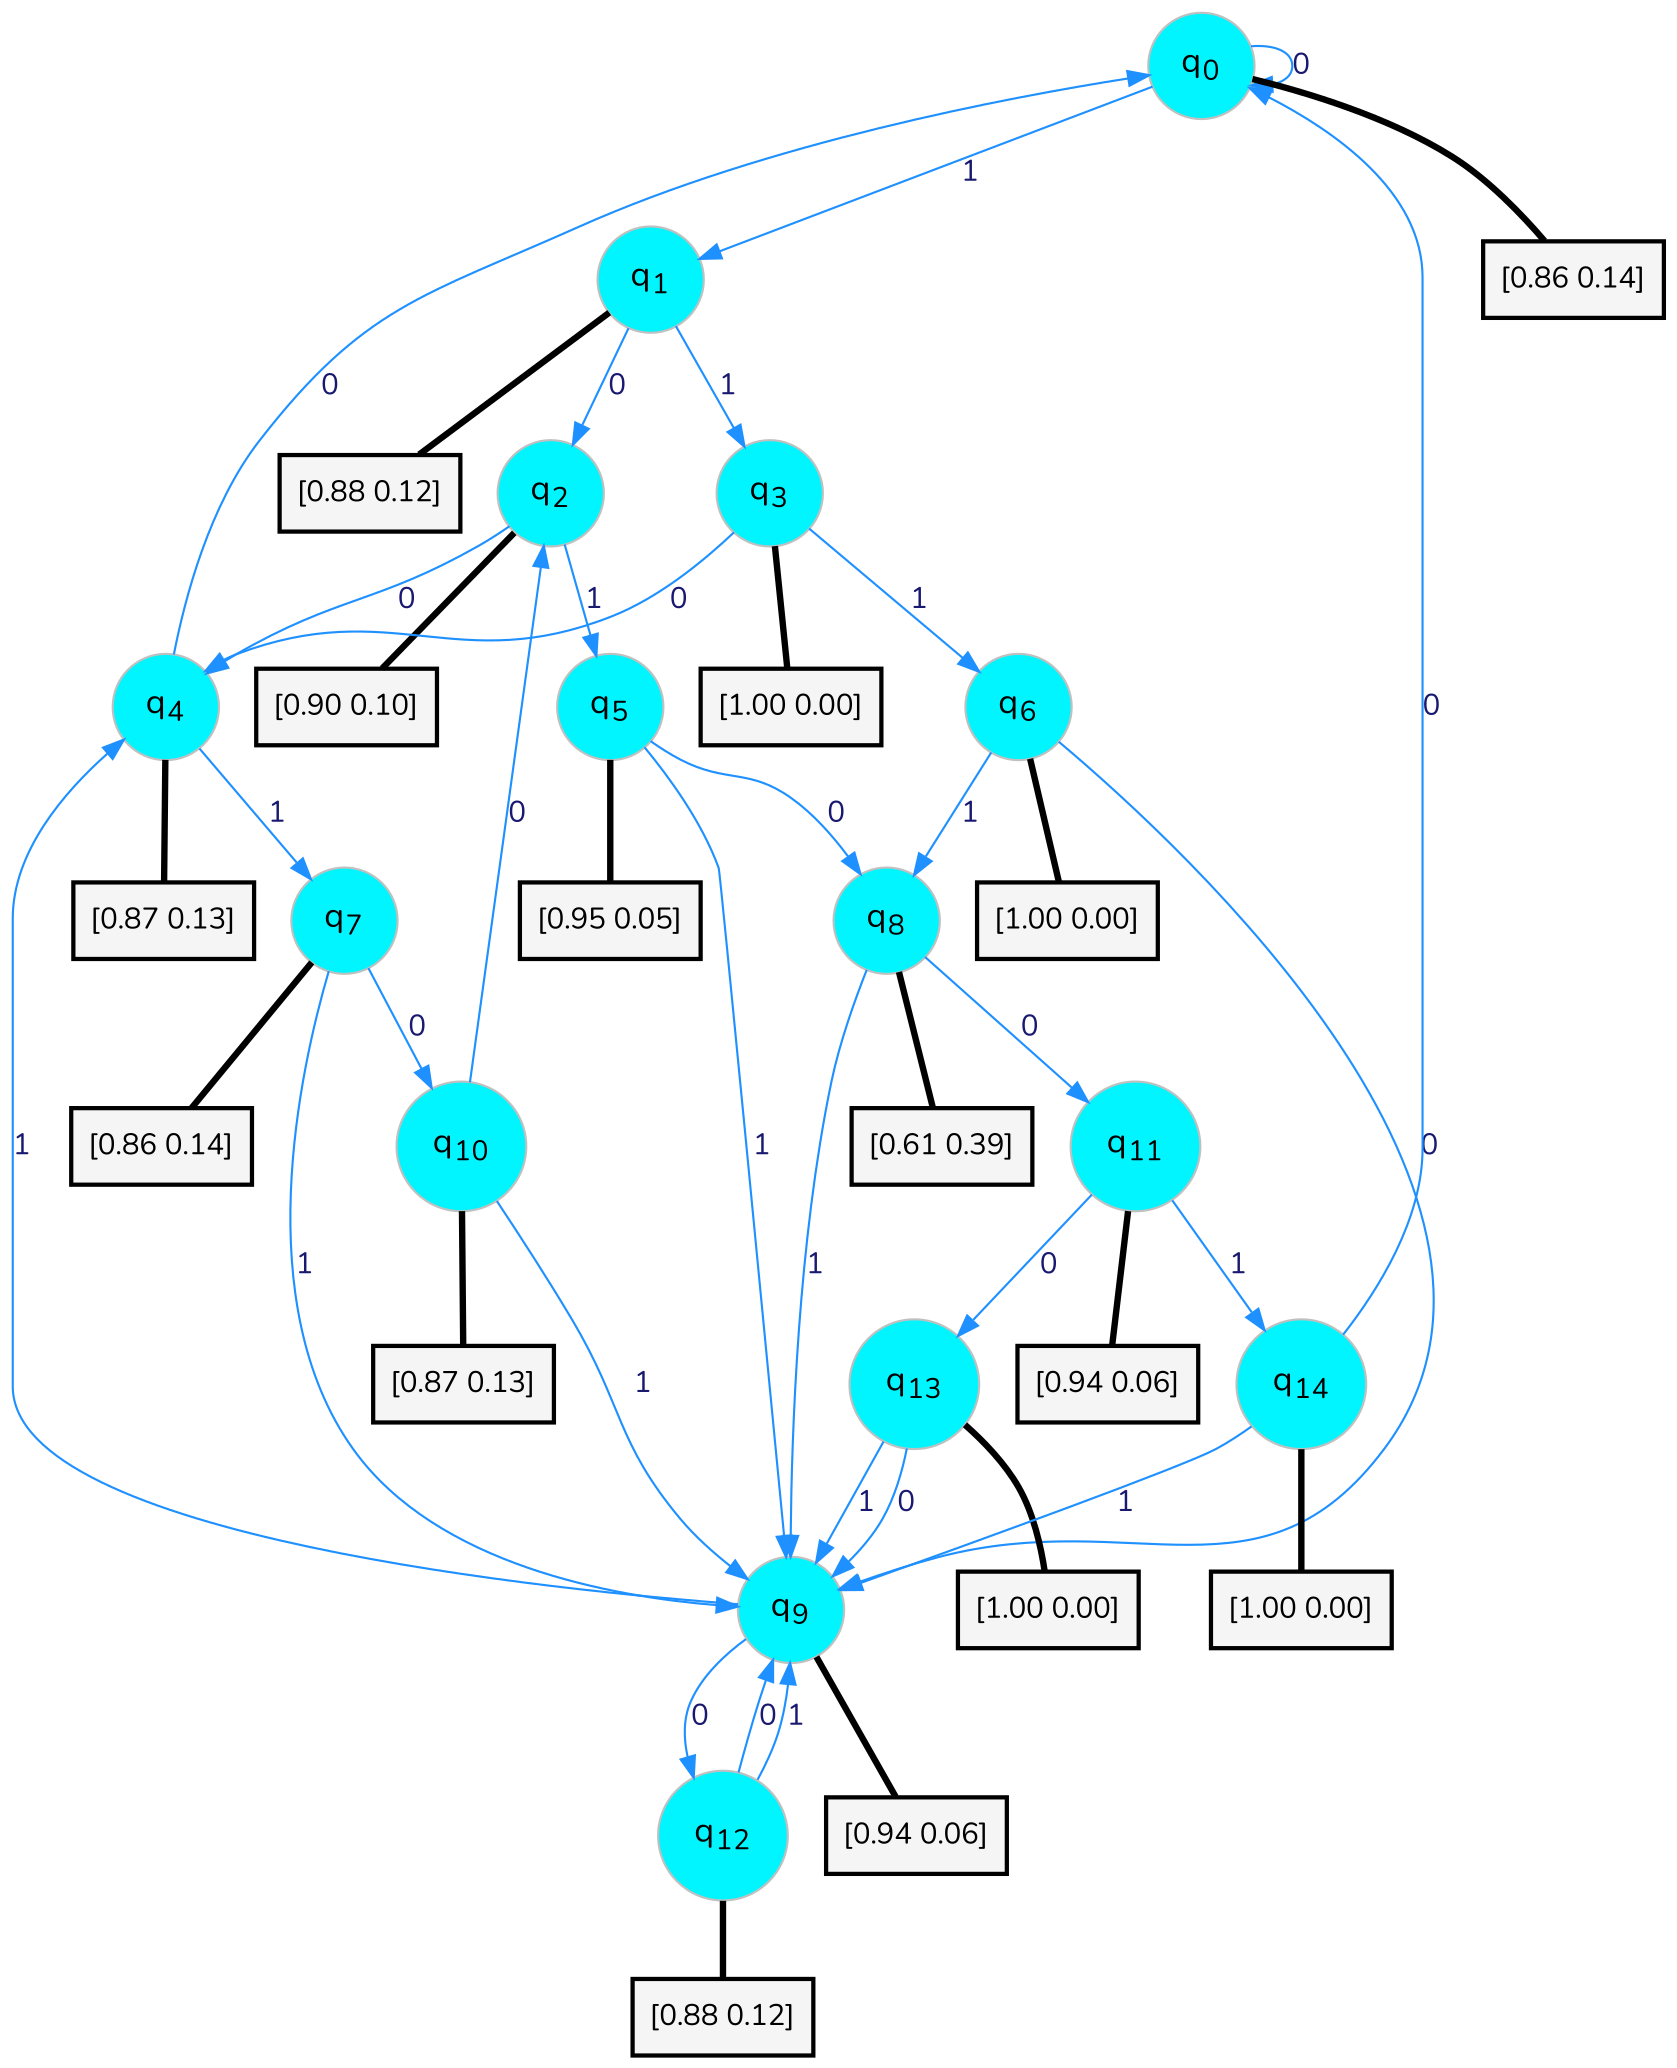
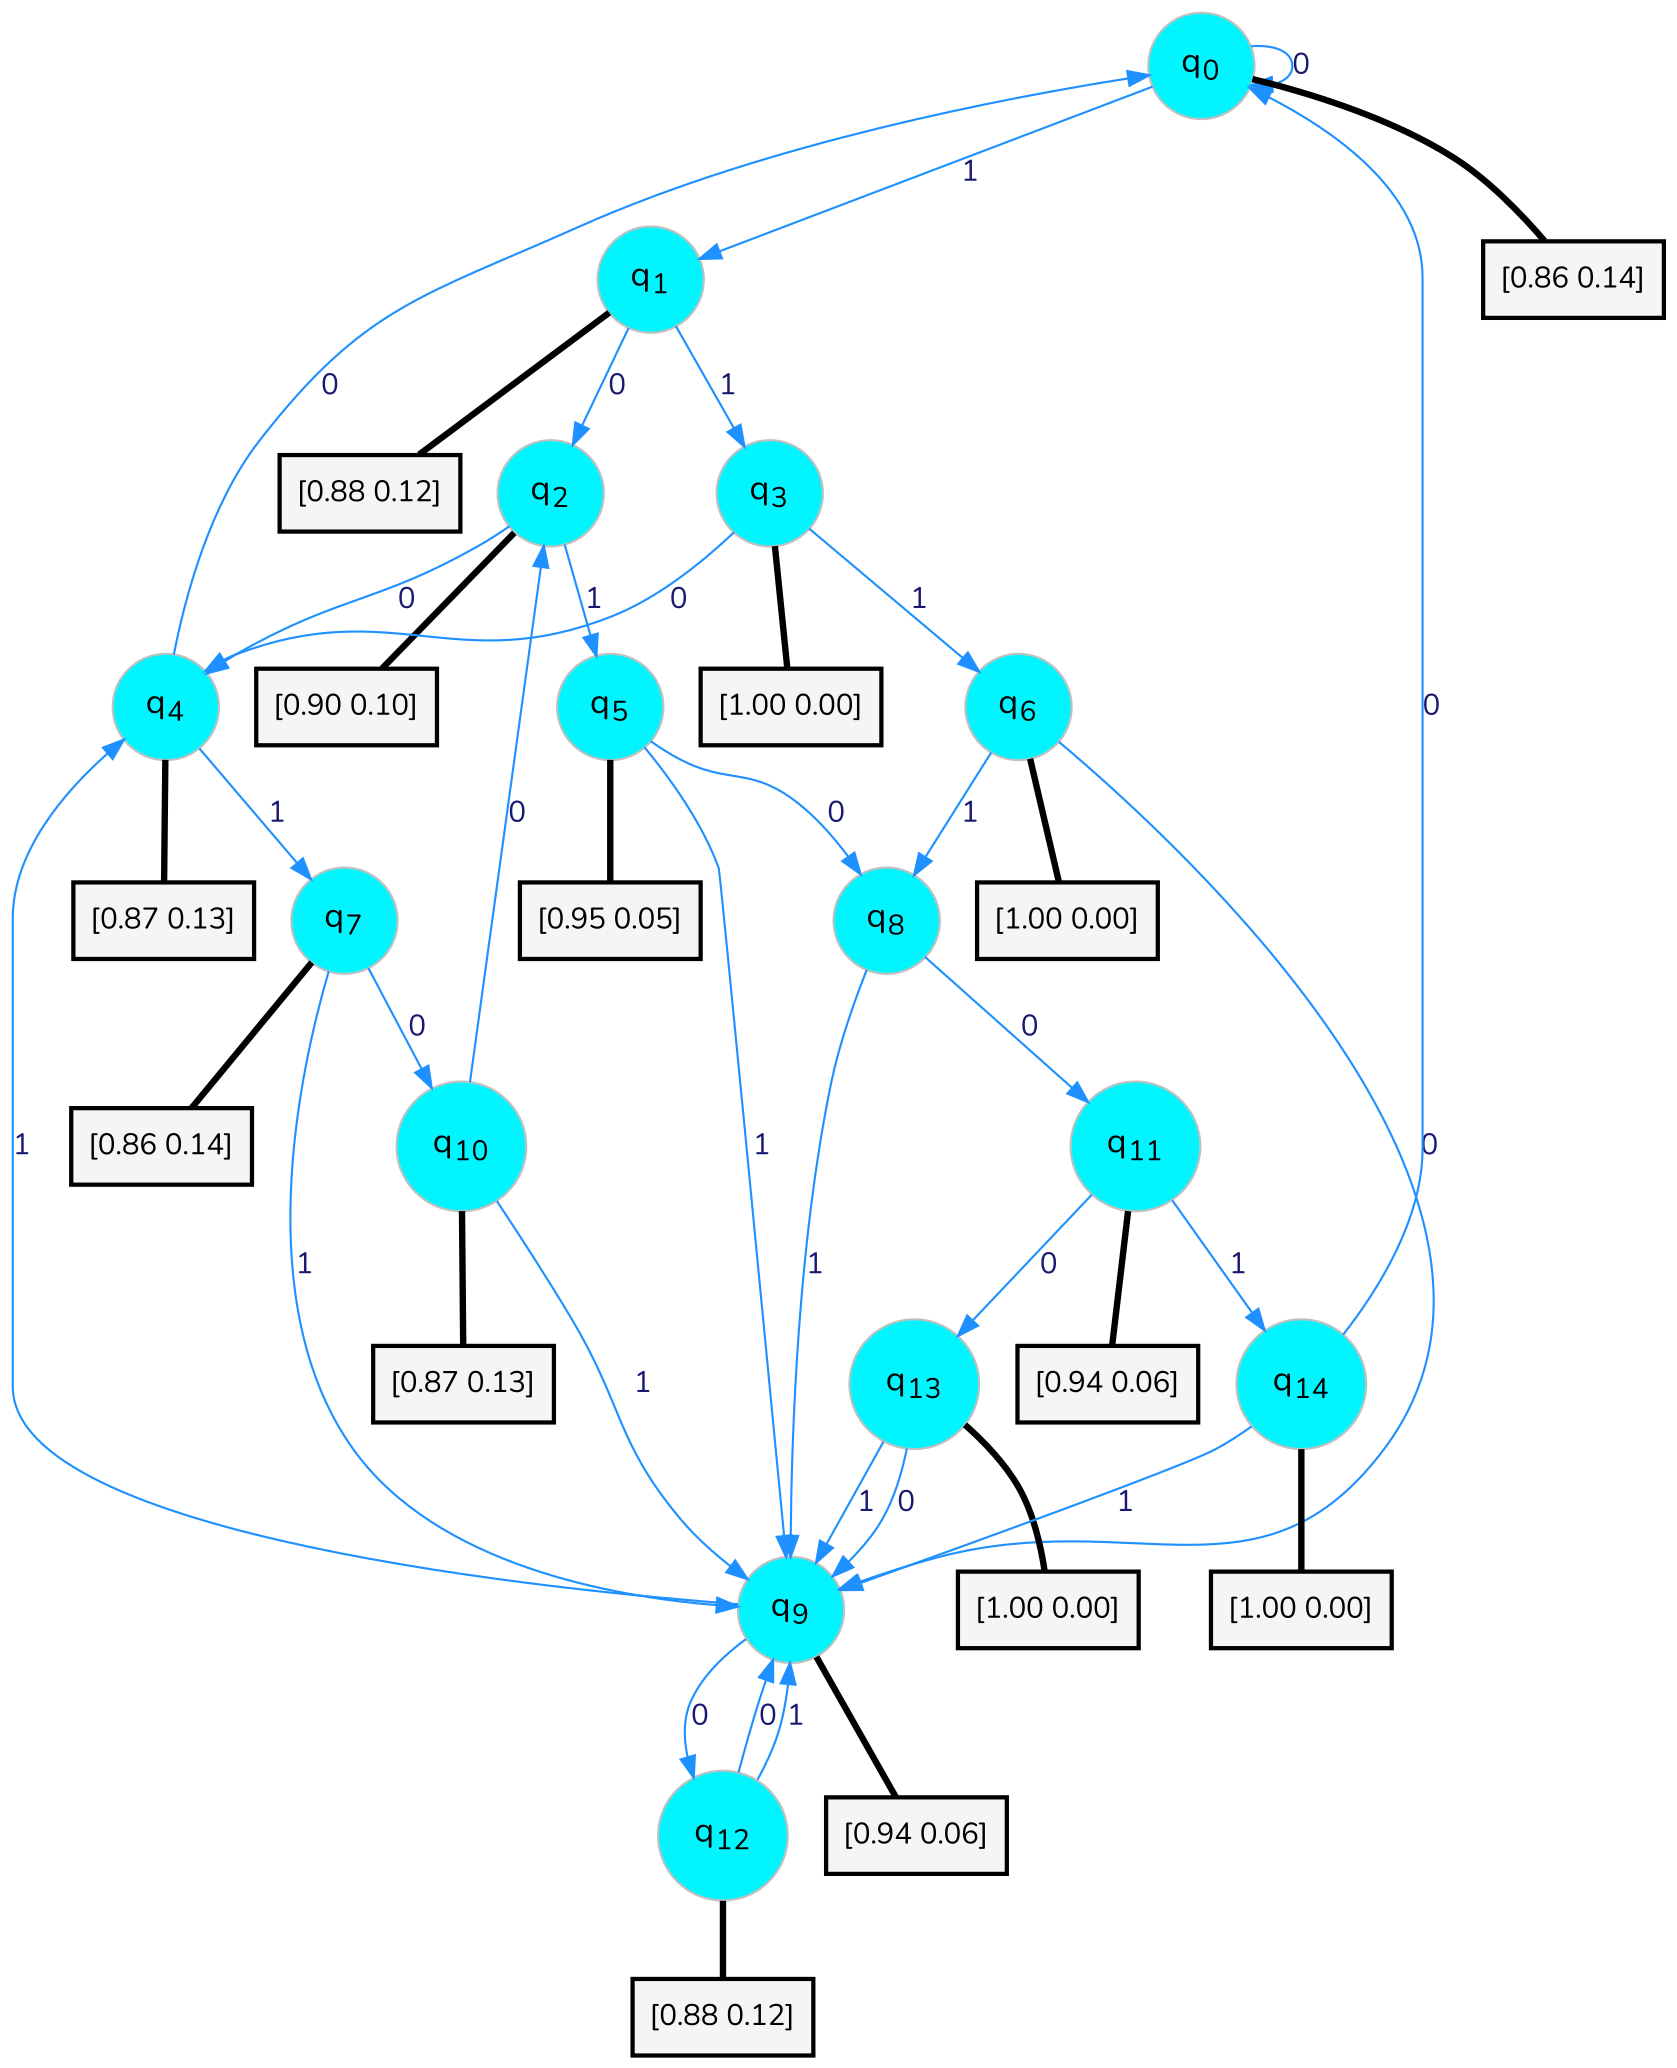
(942, 1146) -> none
